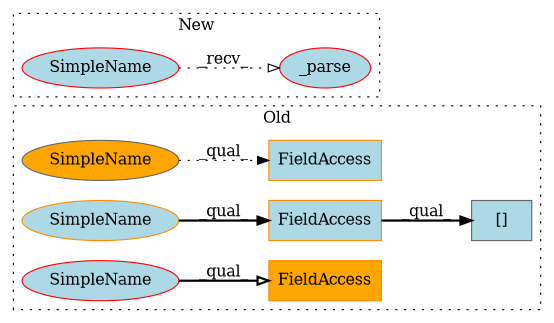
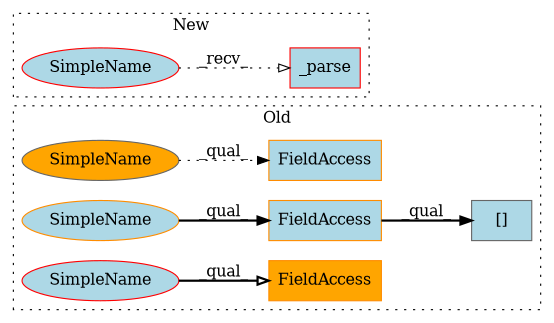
(325, 68) -> (325, 68)
